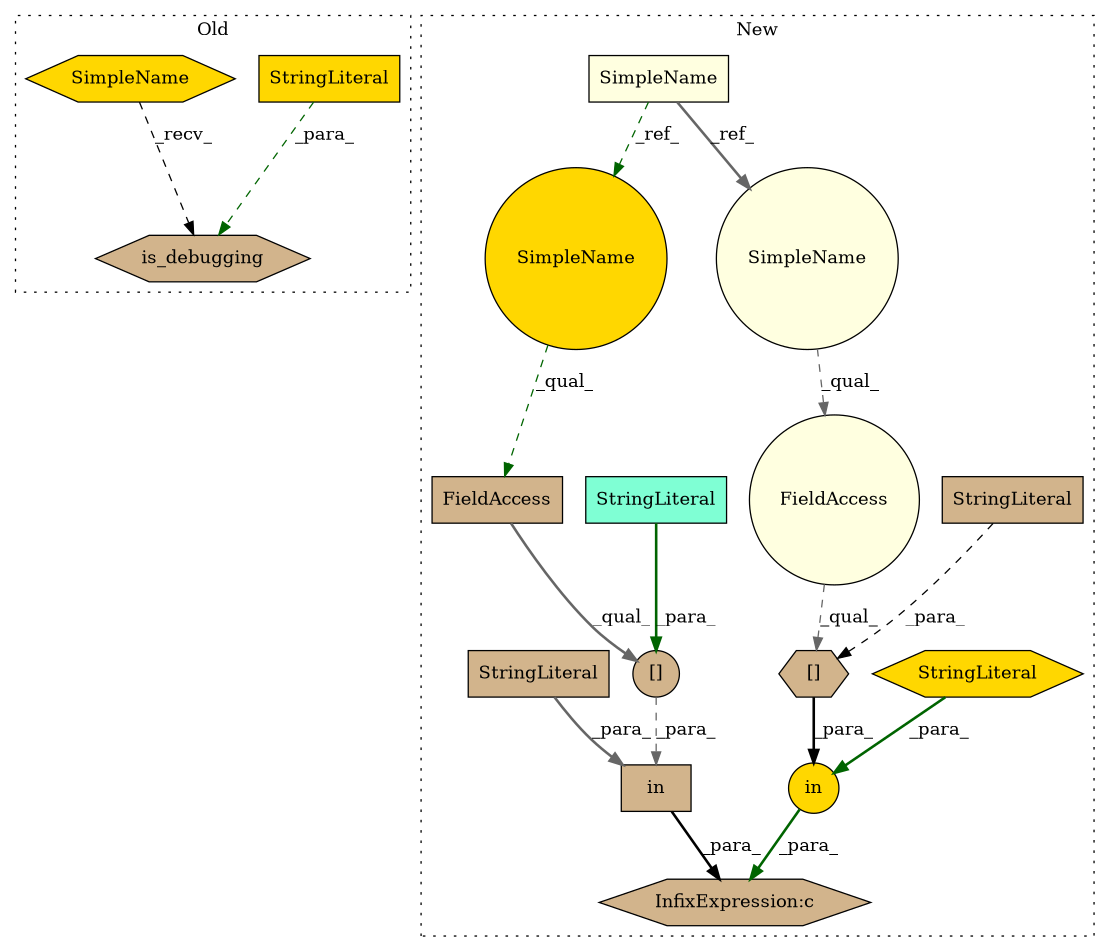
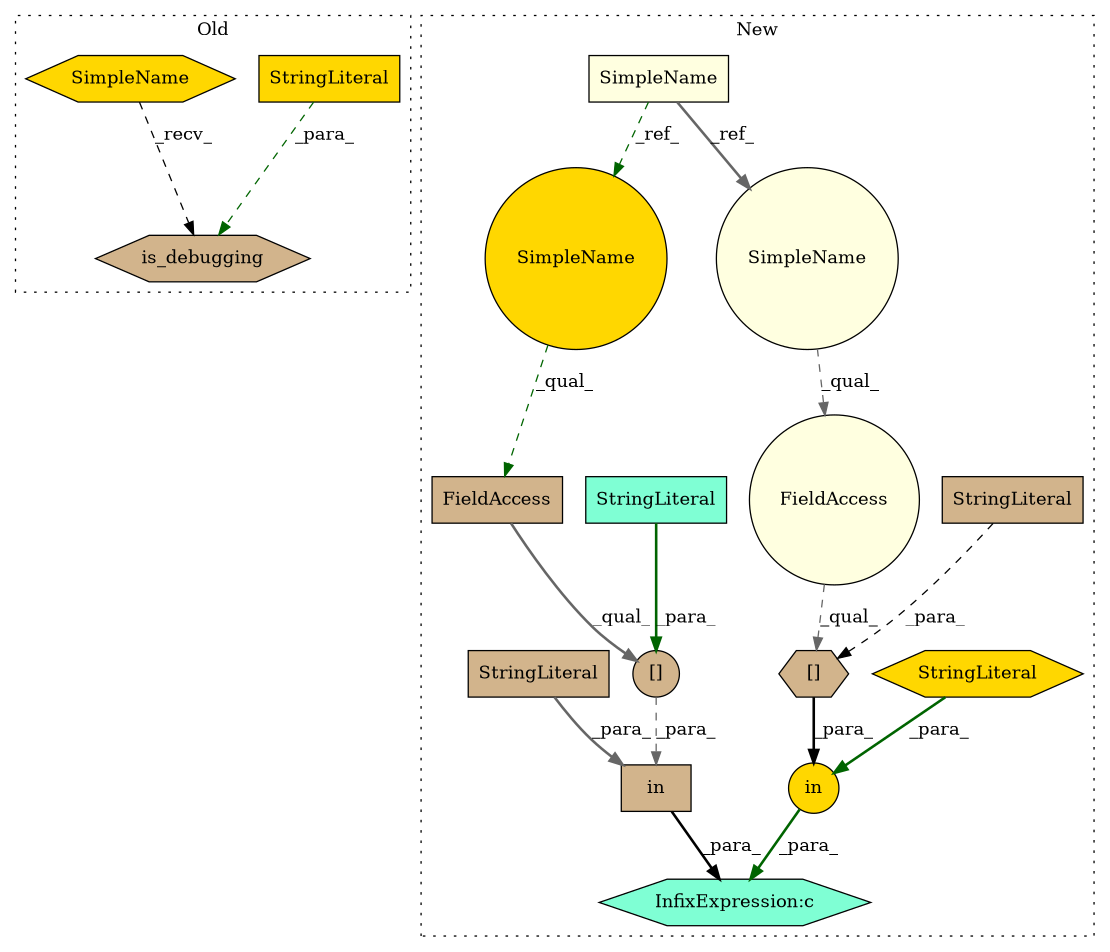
(735, 902) -> (735, 902)
